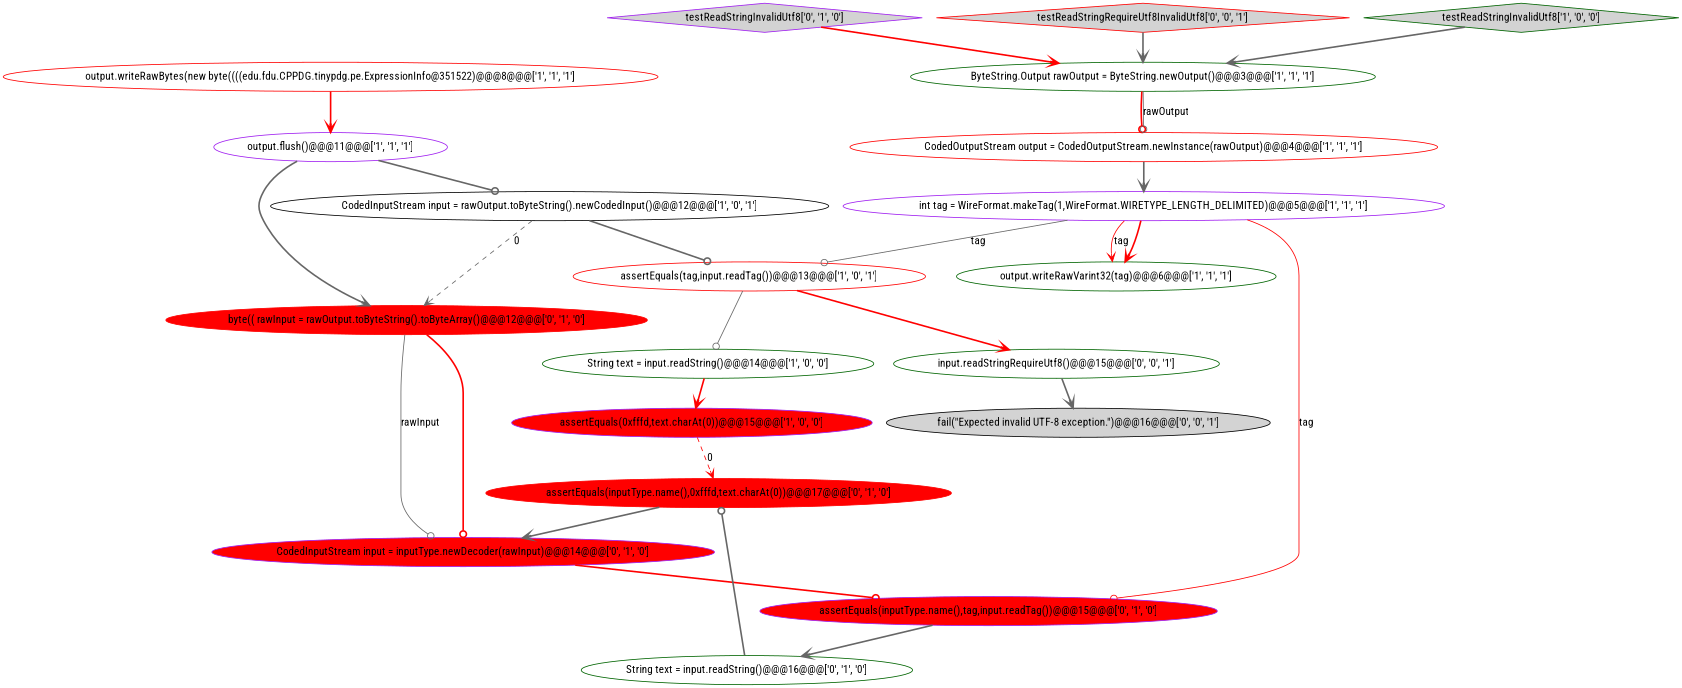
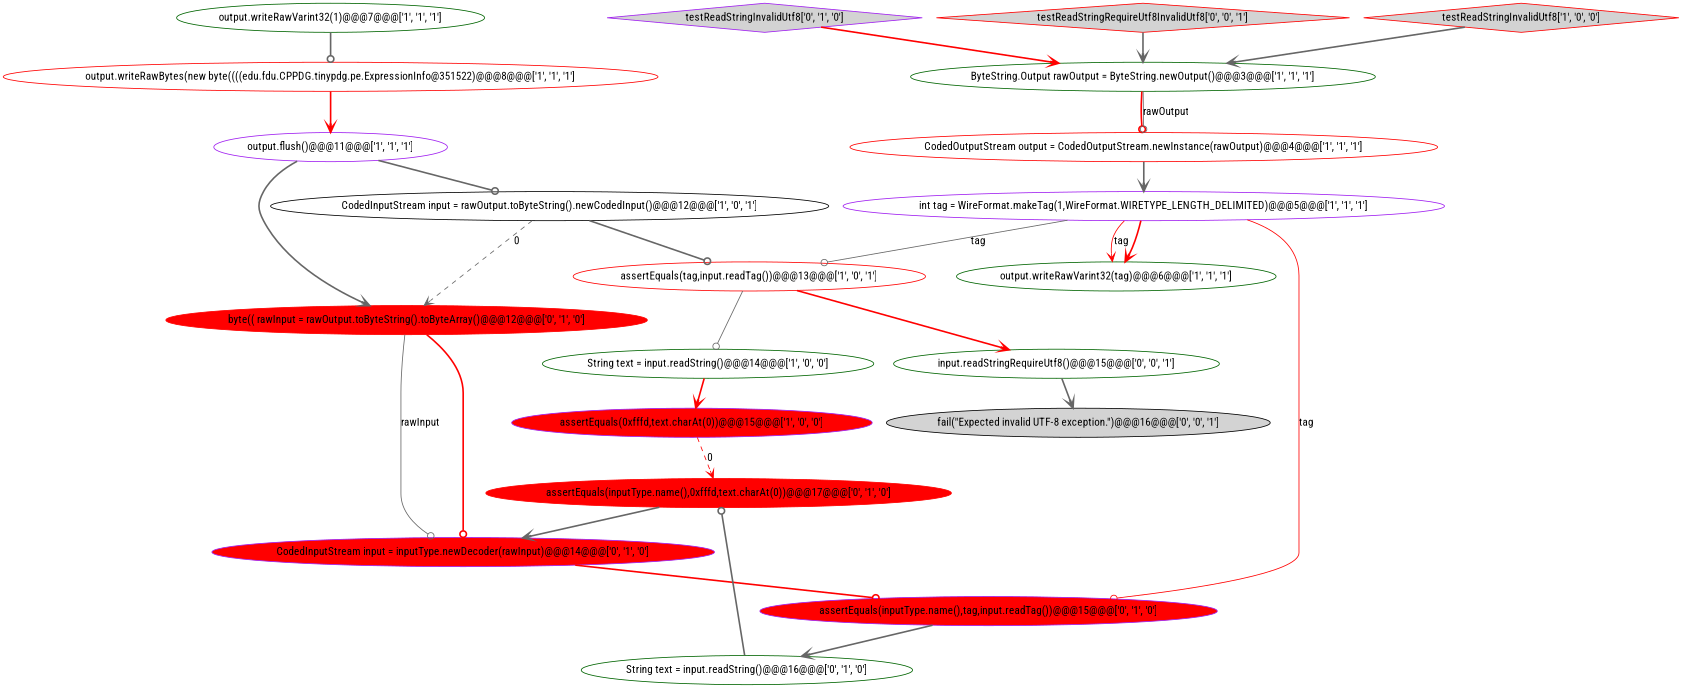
none -> (331, 18)
(1521, 18) -> (1521, 18)
